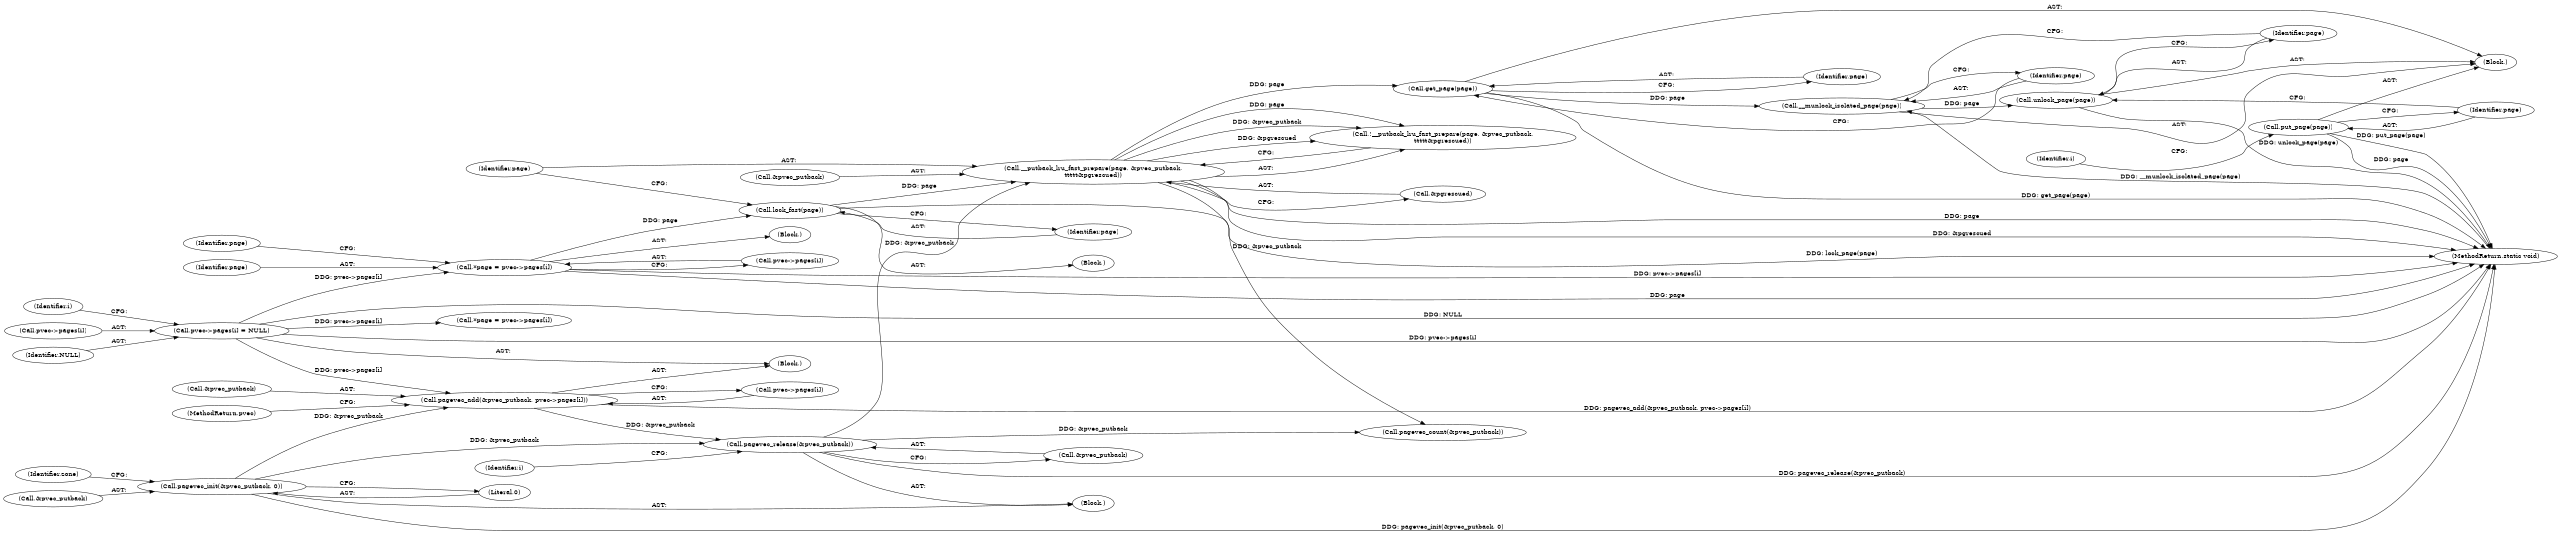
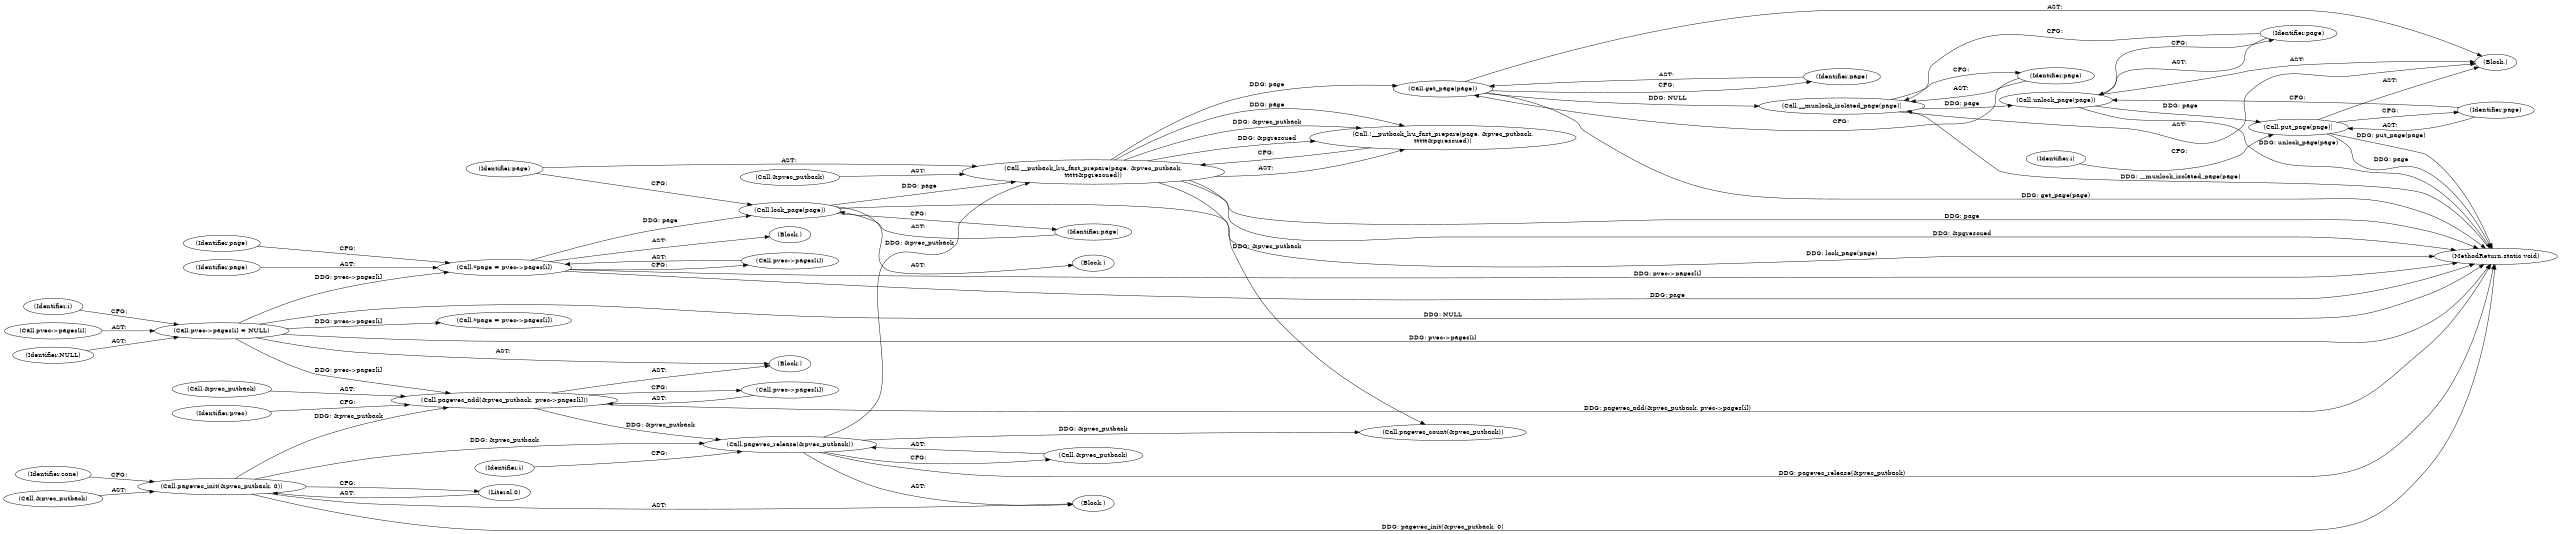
(1668, 98) -> (1668, 98)
none -> (2176, 114)
(1443, 194) -> none
(790, 210) -> (790, 210)
(222, 413) -> (222, 413)
